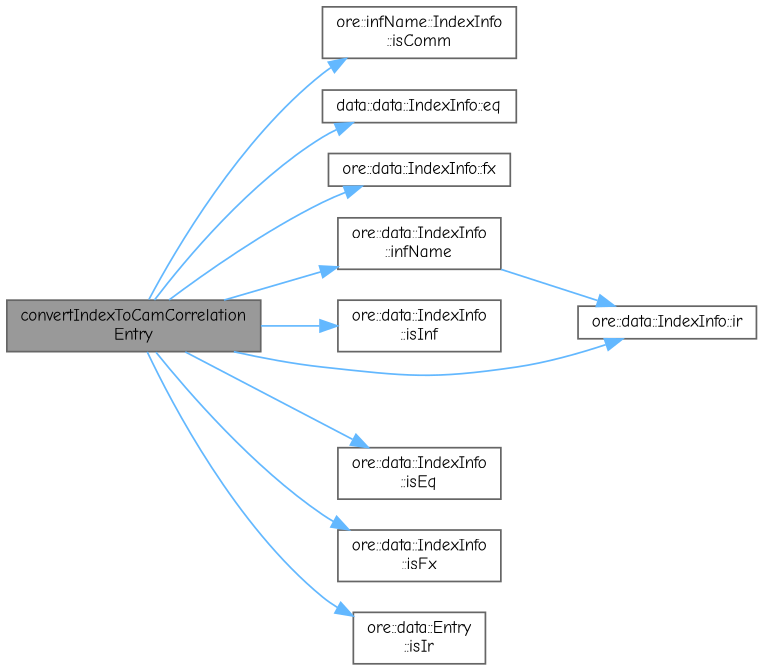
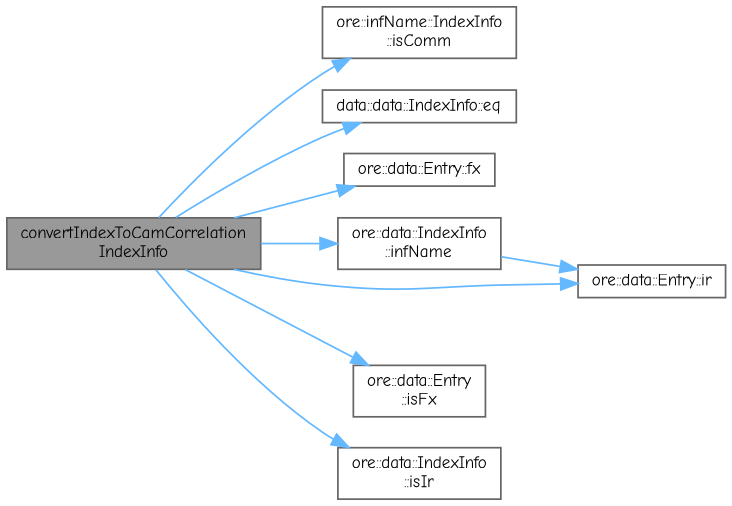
(419, 170) -> (419, 170)
(667, 322) -> (652, 281)
(134, 326) -> (134, 244)
(419, 326) -> none
(419, 473) -> none
(419, 556) -> (419, 391)
(419, 638) -> (419, 473)
